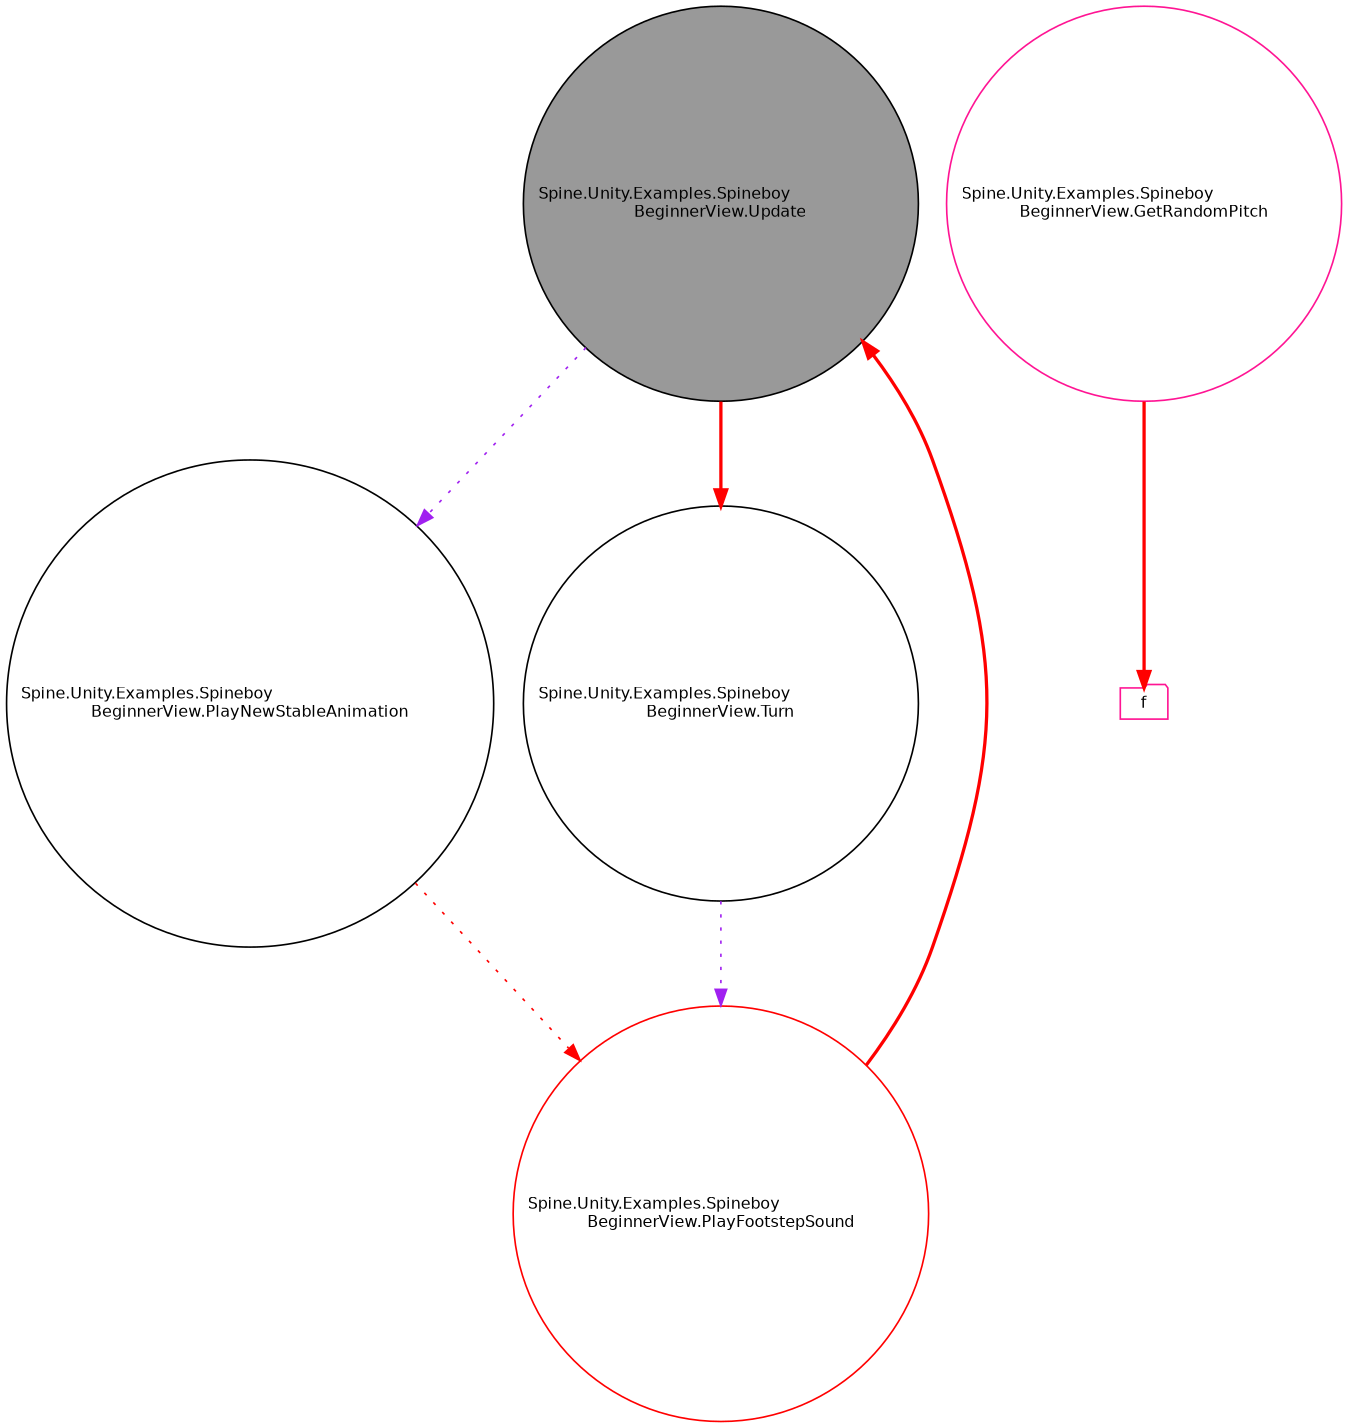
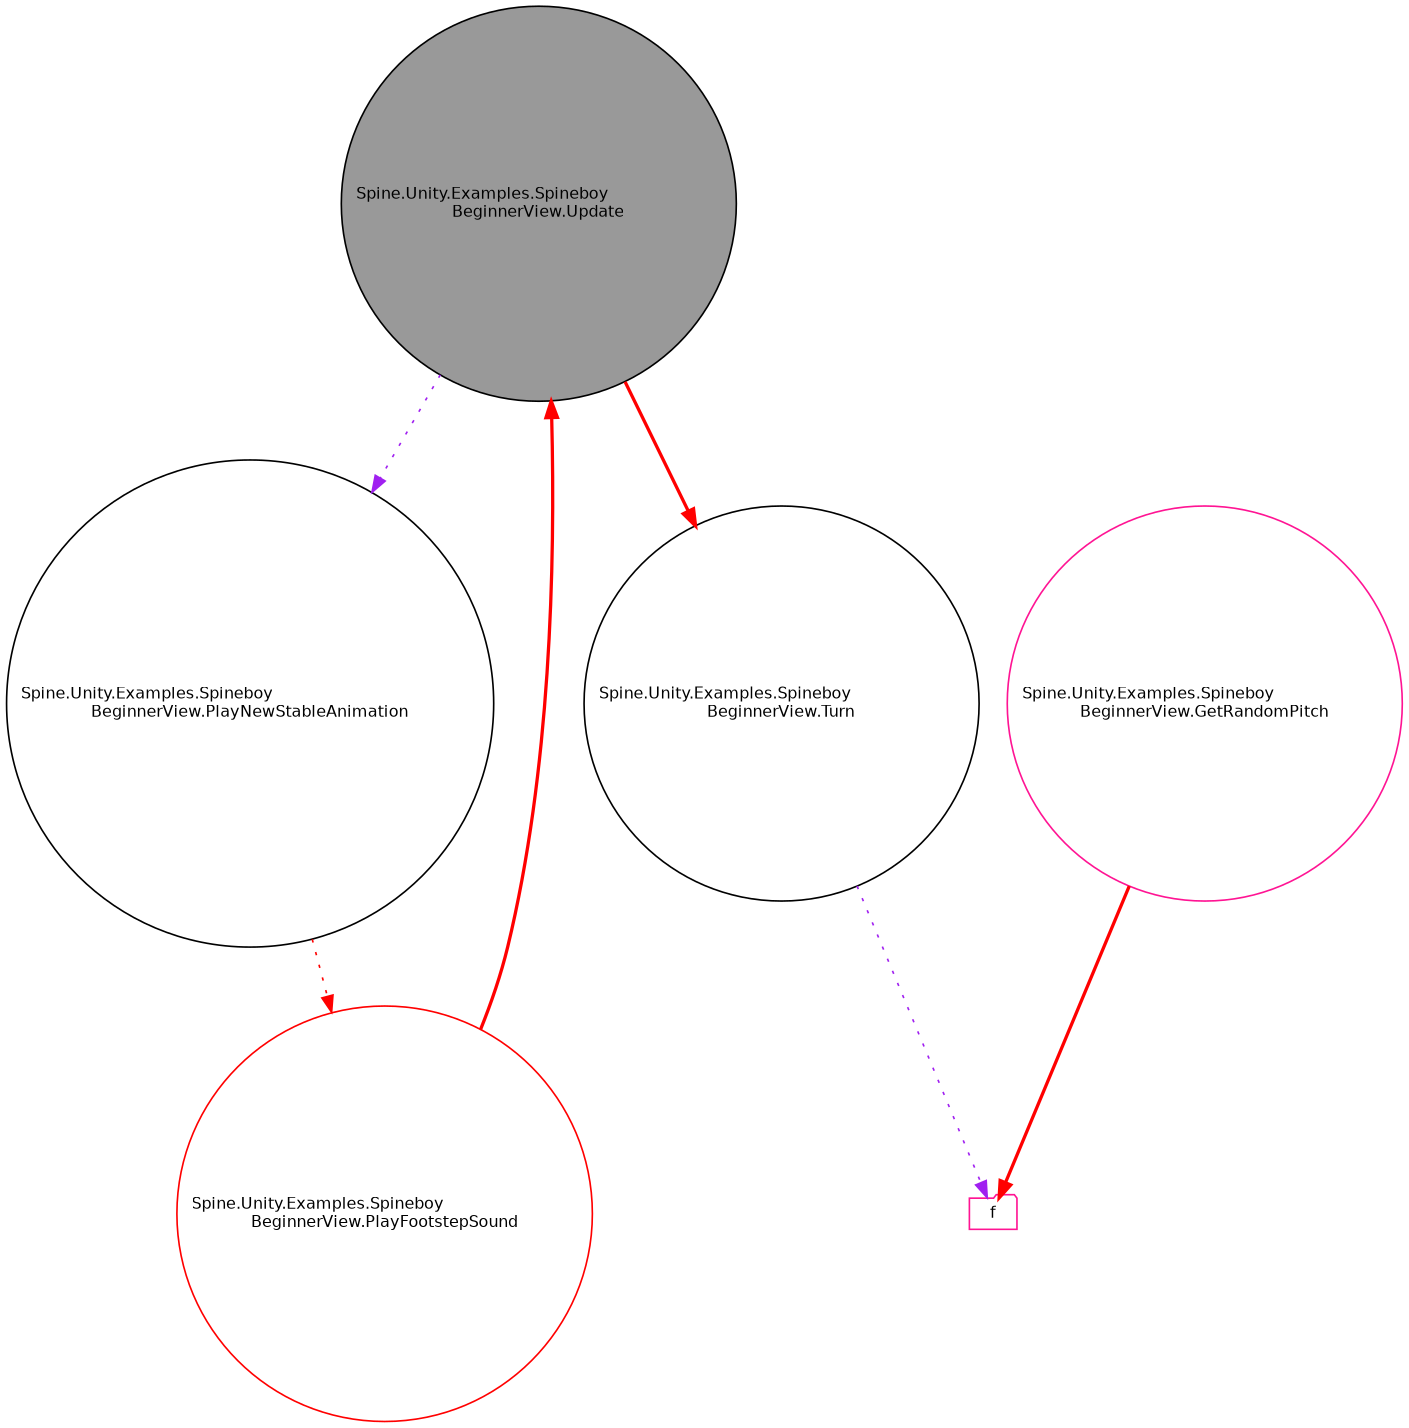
(721, 945) -> (919, 1034)
